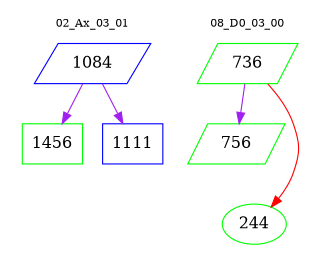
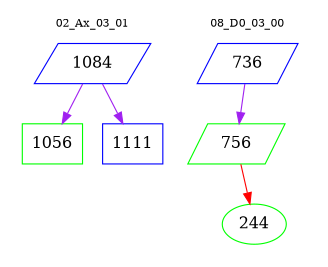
(248, 64) -> (248, 64)
(298, 139) -> (244, 179)
(52, 144) -> (52, 144)
